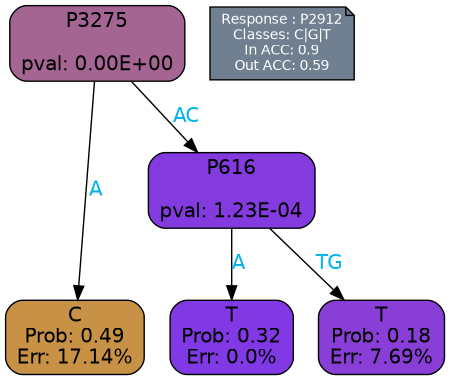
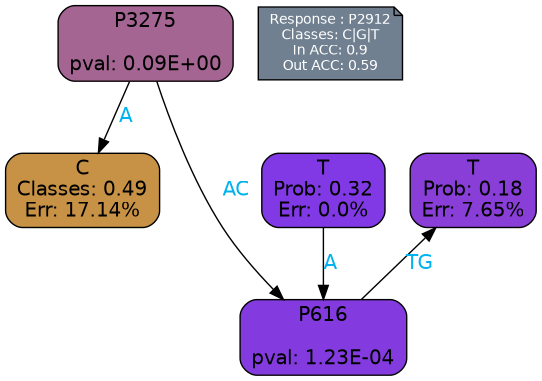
(97, 43) -> (146, 43)
(232, 257) -> (323, 257)
(75, 337) -> (83, 190)
(382, 337) -> (473, 190)
